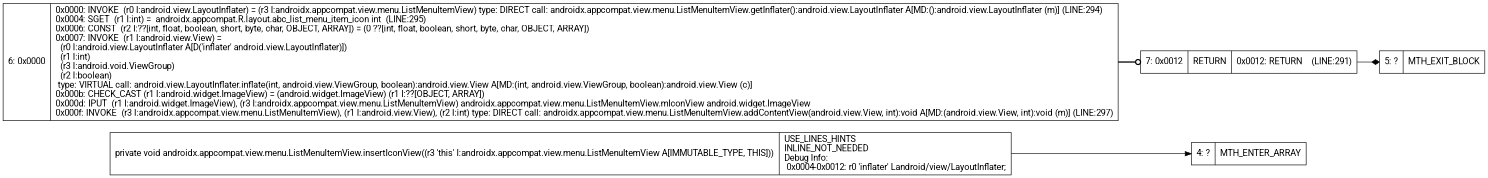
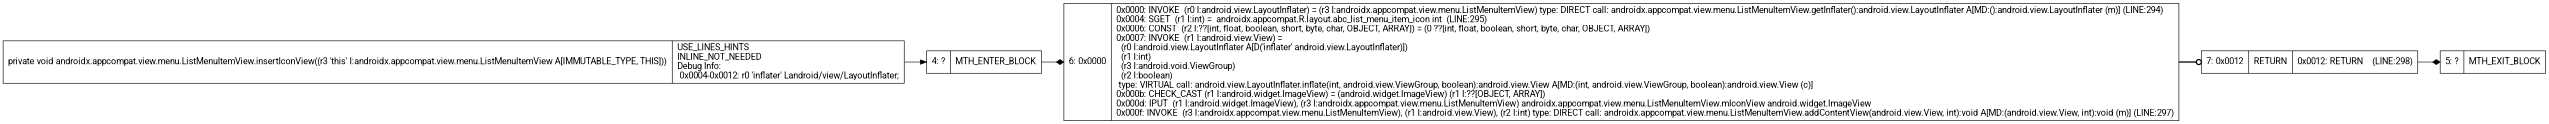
none -> (1049, 62)
(1294, 62) -> (2355, 62)
(1261, 153) -> (996, 62)
